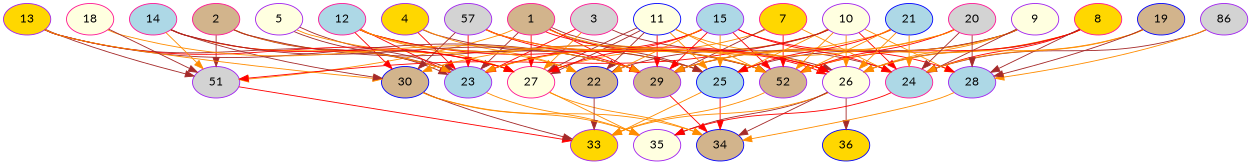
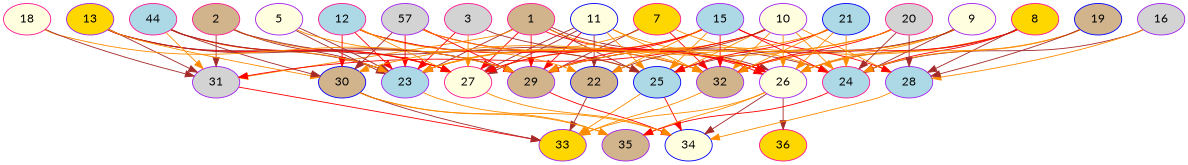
(153, 19) -> (153, 19)
(405, 19) -> none
(1224, 19) -> (1161, 19)
(874, 48) -> (811, 48)
(599, 50) -> (567, 51)
(216, 82) -> (216, 82)
(783, 82) -> (720, 82)
(590, 112) -> none
(756, 113) -> (709, 113)
(657, 145) -> (626, 145)
(720, 145) -> (689, 145)
(846, 145) -> (783, 145)
